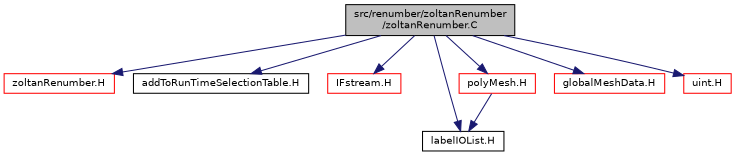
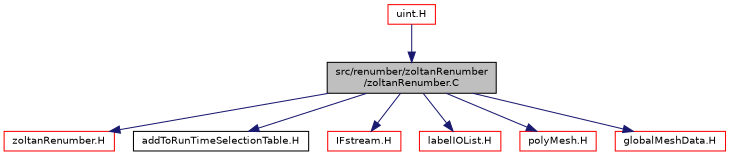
(589, 53) -> (412, 38)
(483, 108) -> none
(463, 141) -> (460, 141)
